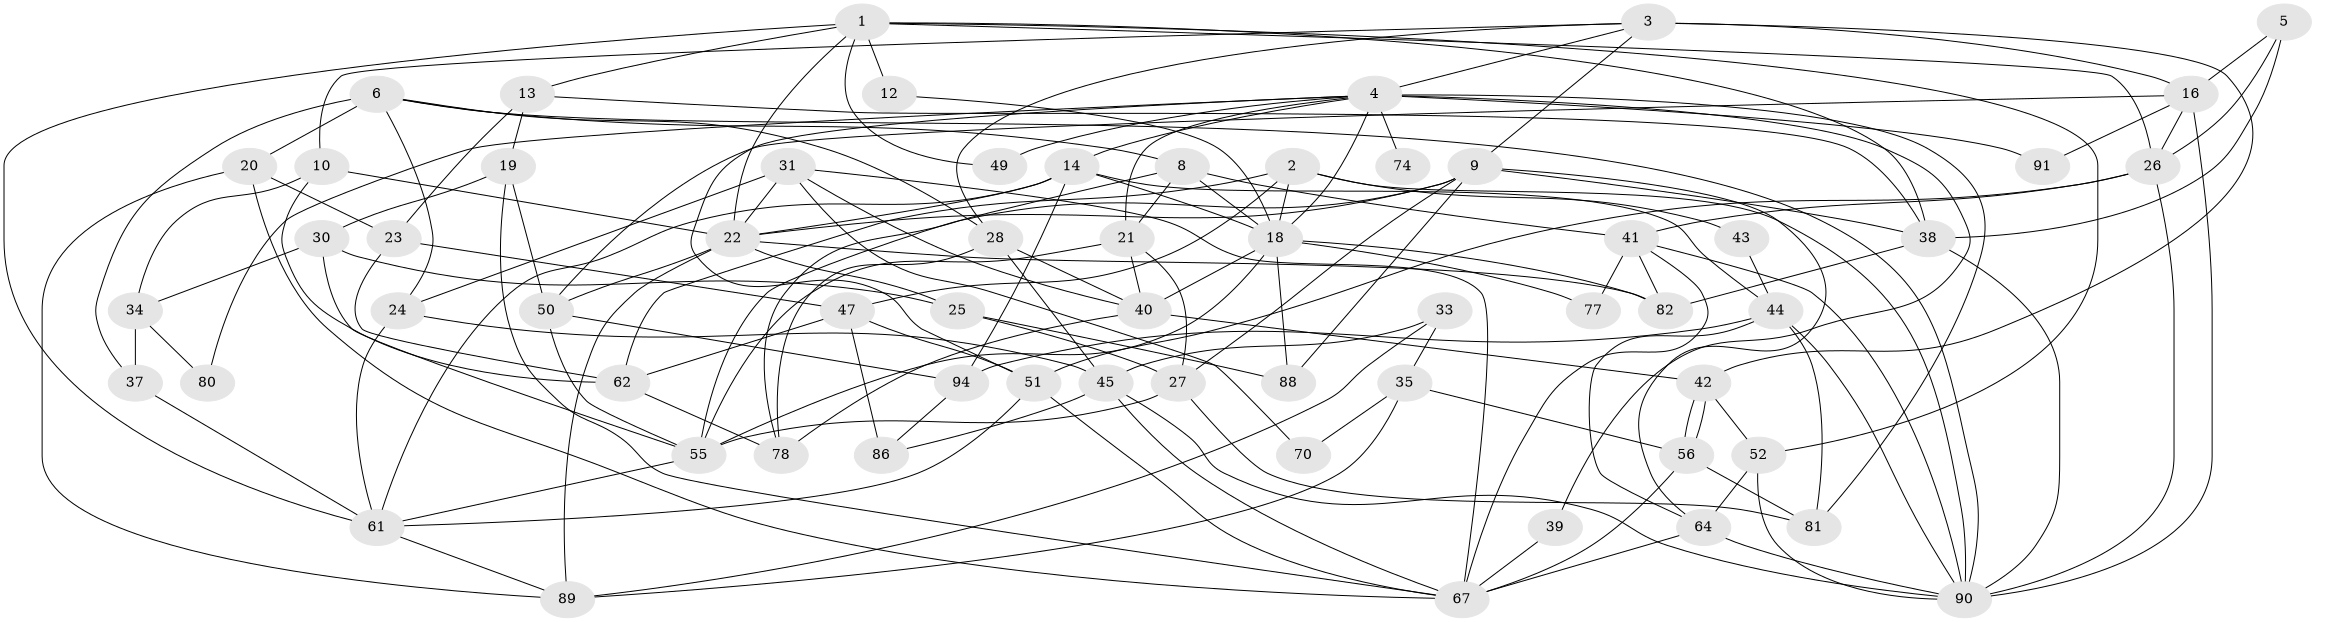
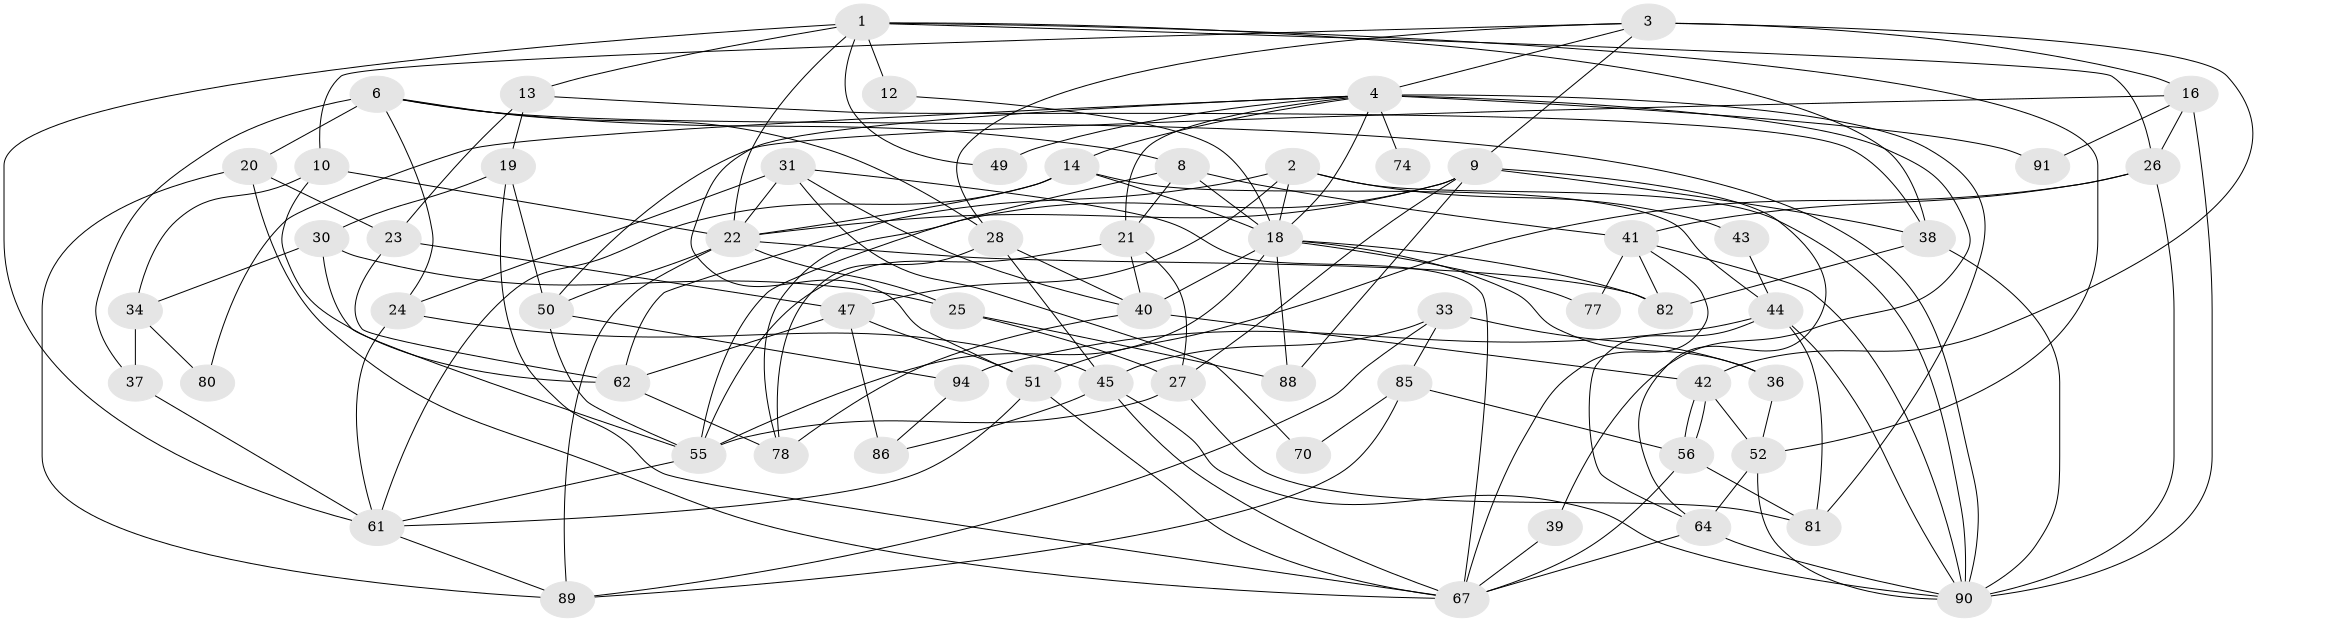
(2284, 22) -> none
(1026, 268) -> none
(1405, 383) -> (1405, 383)
none -> (1776, 383)
